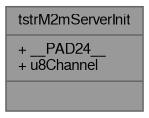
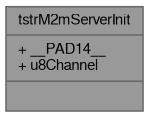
(63, 49) -> (63, 49)
